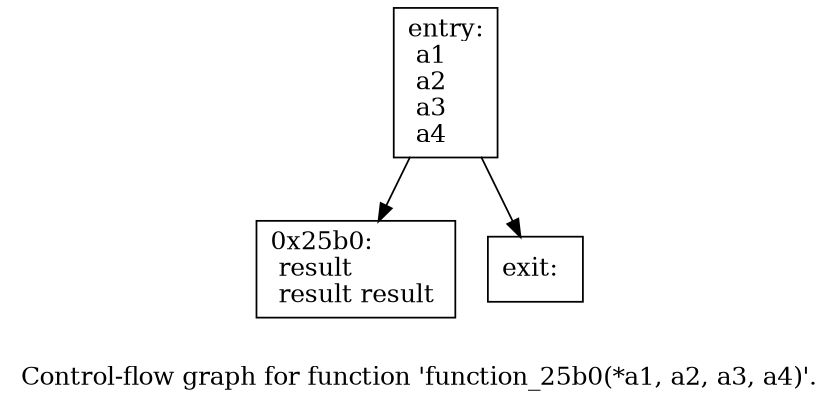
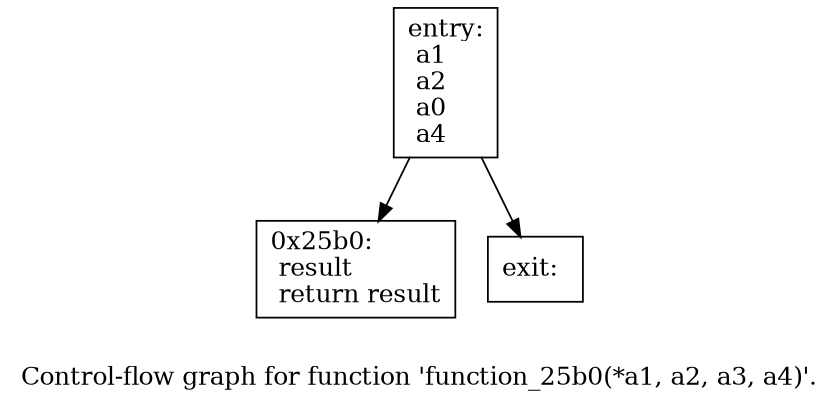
(427, 108) -> (427, 108)
(353, 295) -> (356, 295)
